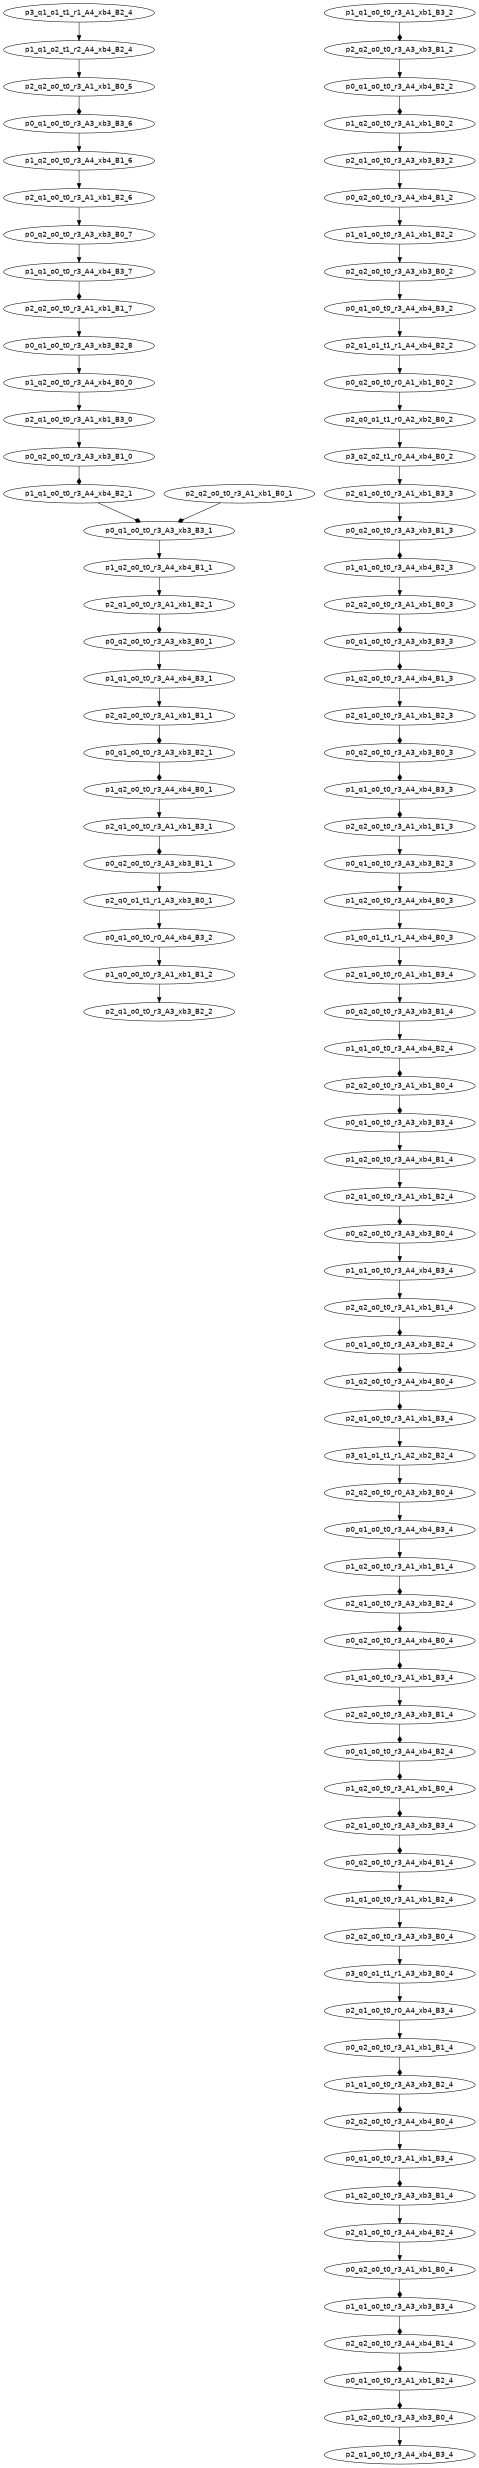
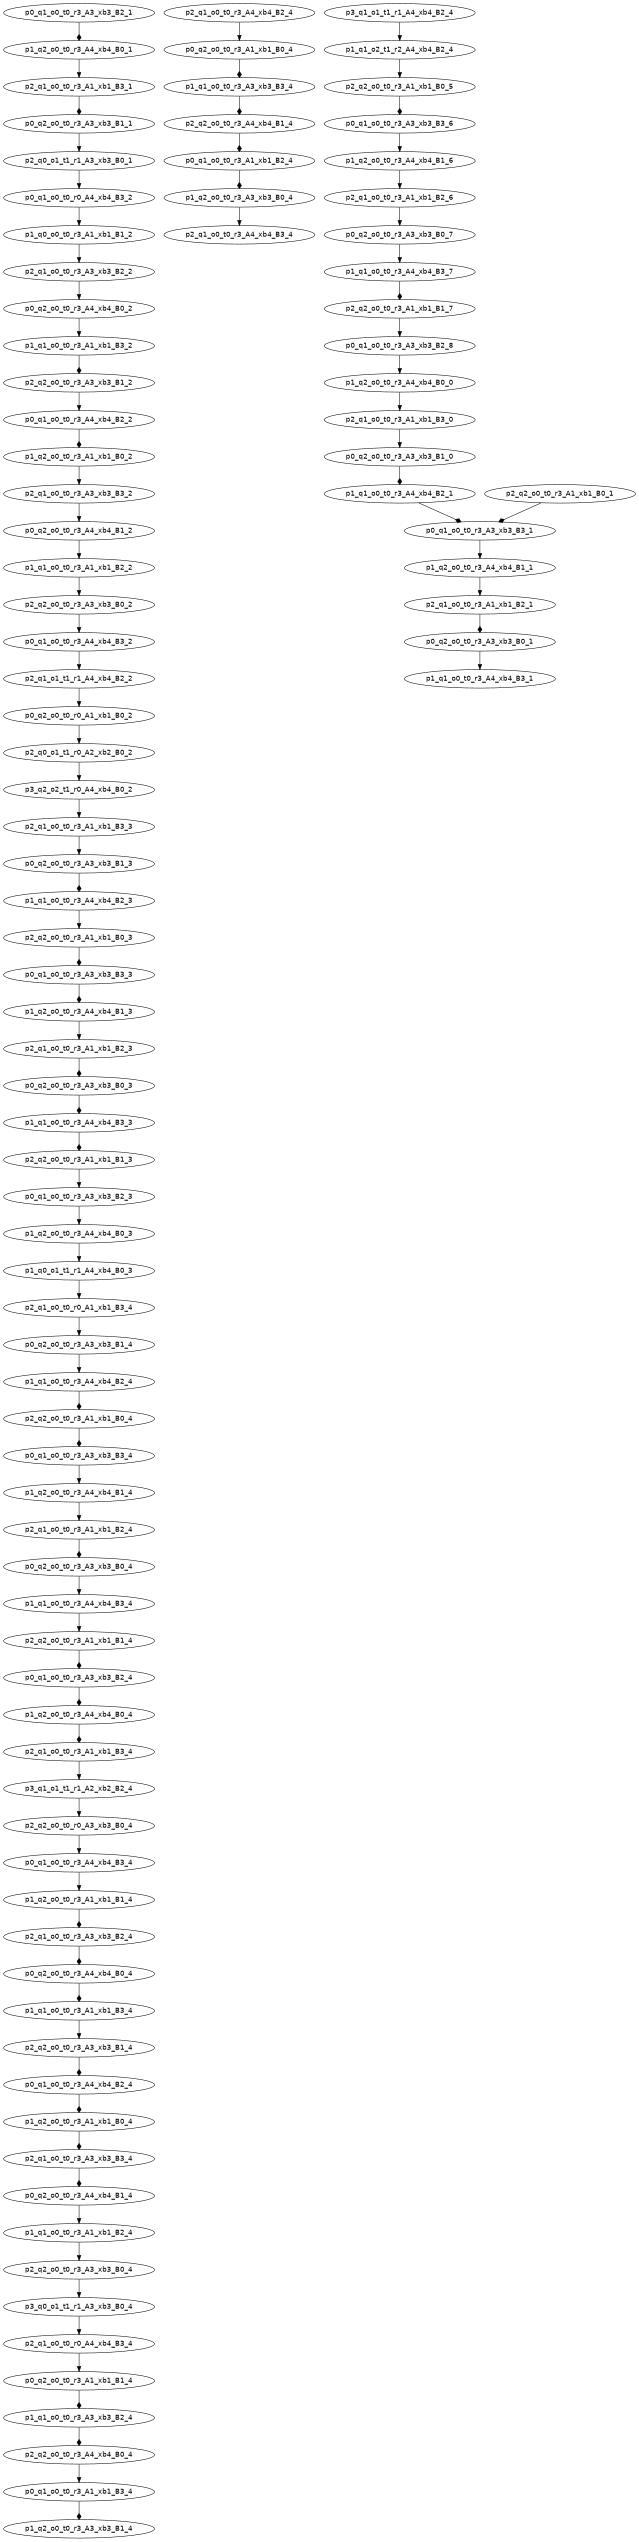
none -> (79, 309)
(159, 716) -> none
(400, 2212) -> none
